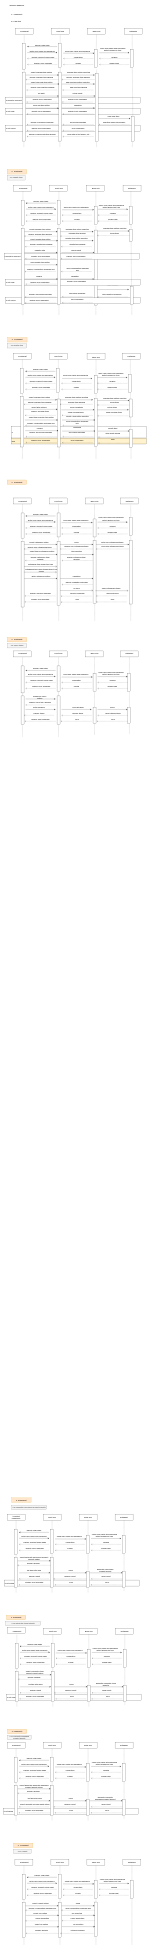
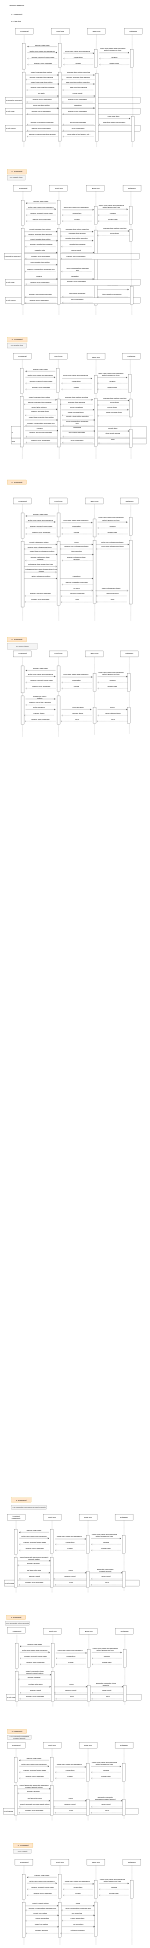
(79, 441) -> (79, 441)
(17, 646) -> (22, 647)
(23, 1624) -> (17, 1624)
